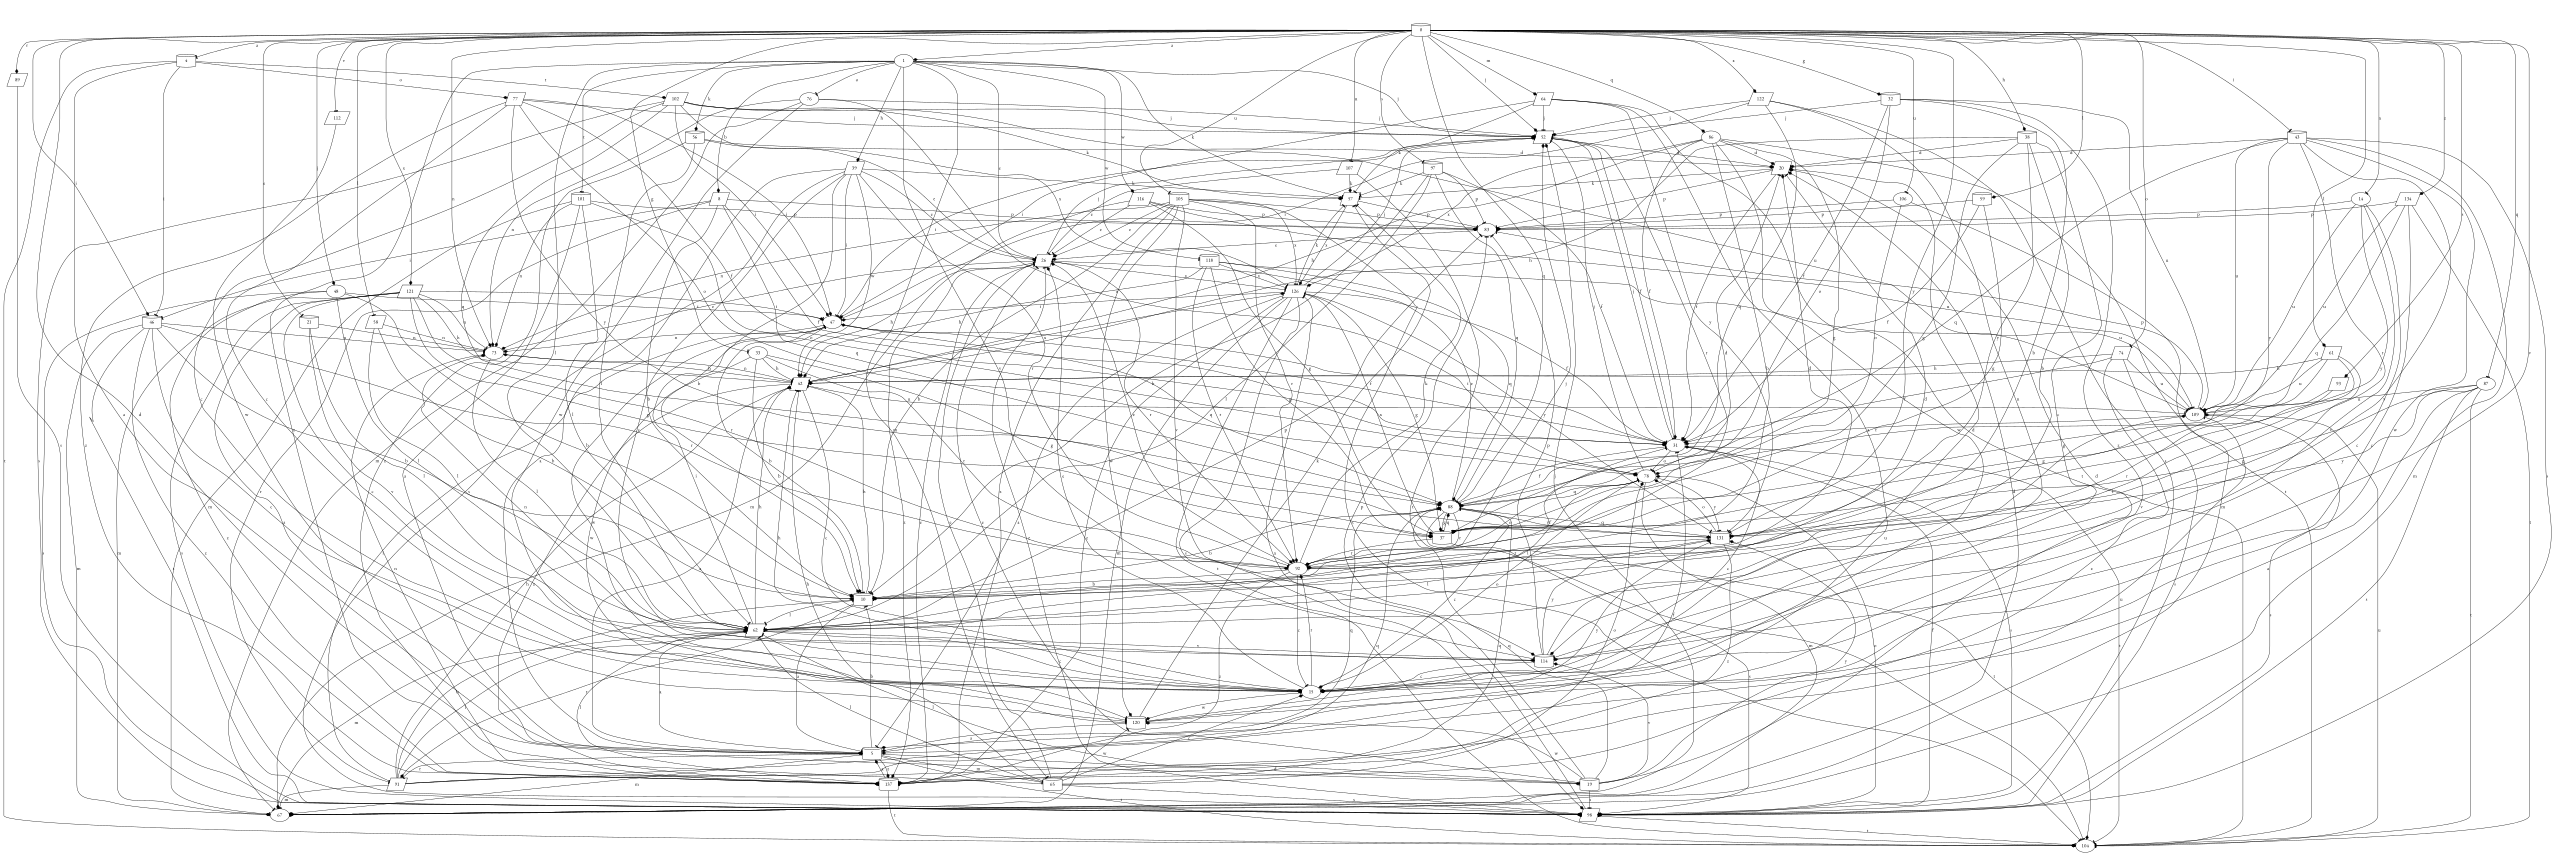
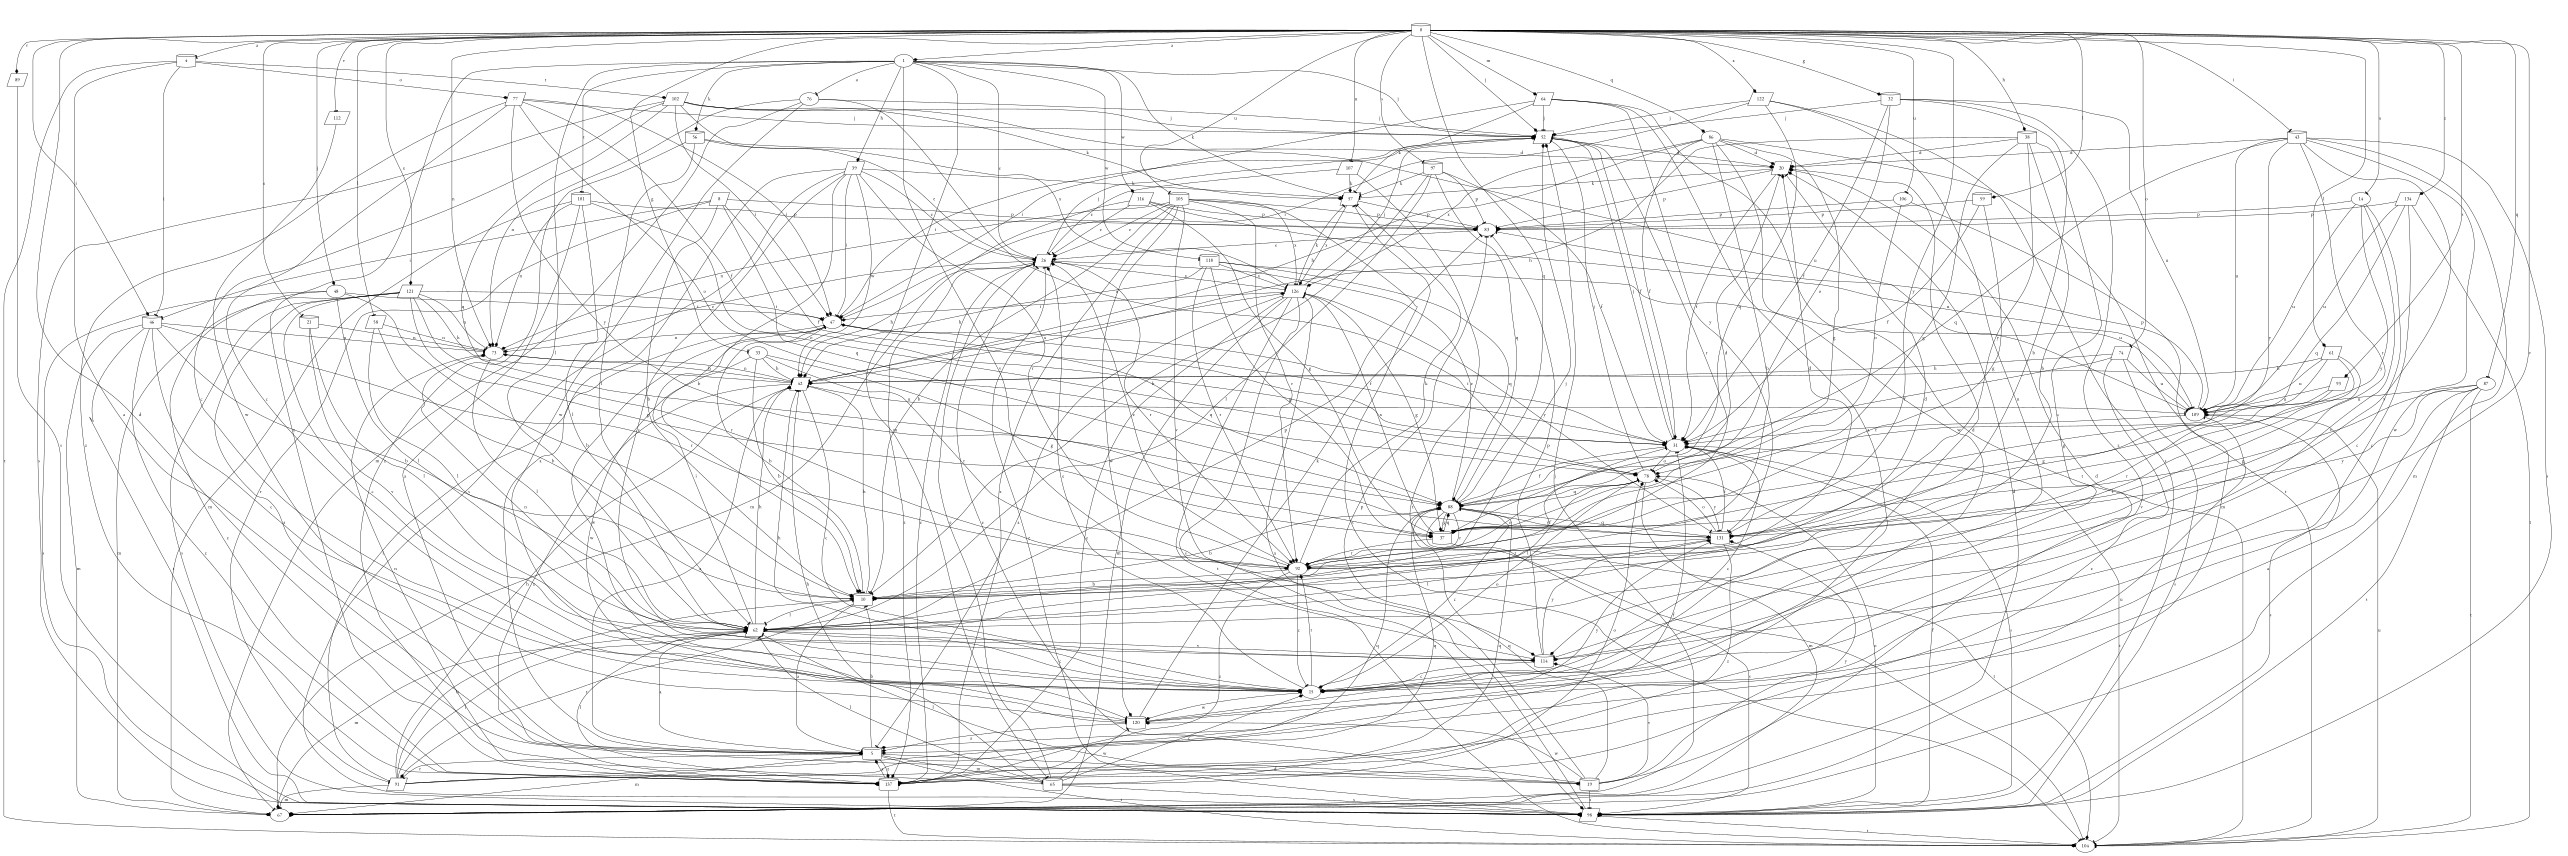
(771, 86) -> none
(1500, 334) -> (1722, 480)
(1861, 536) -> (2269, 400)
(1238, 727) -> (1263, 740)
